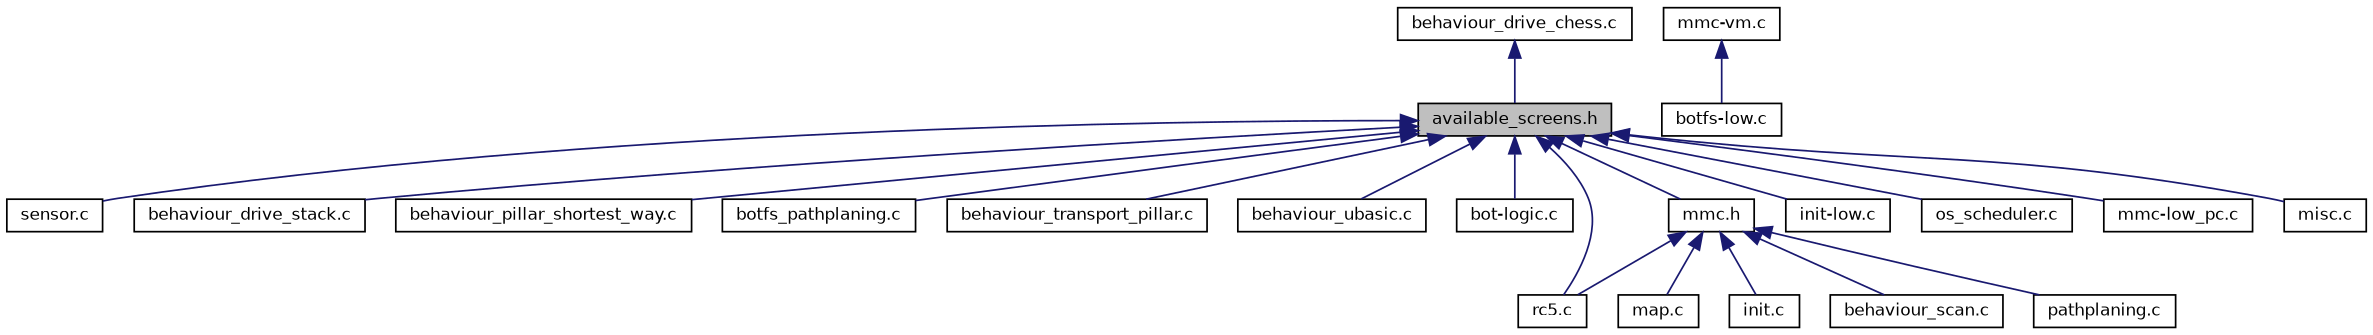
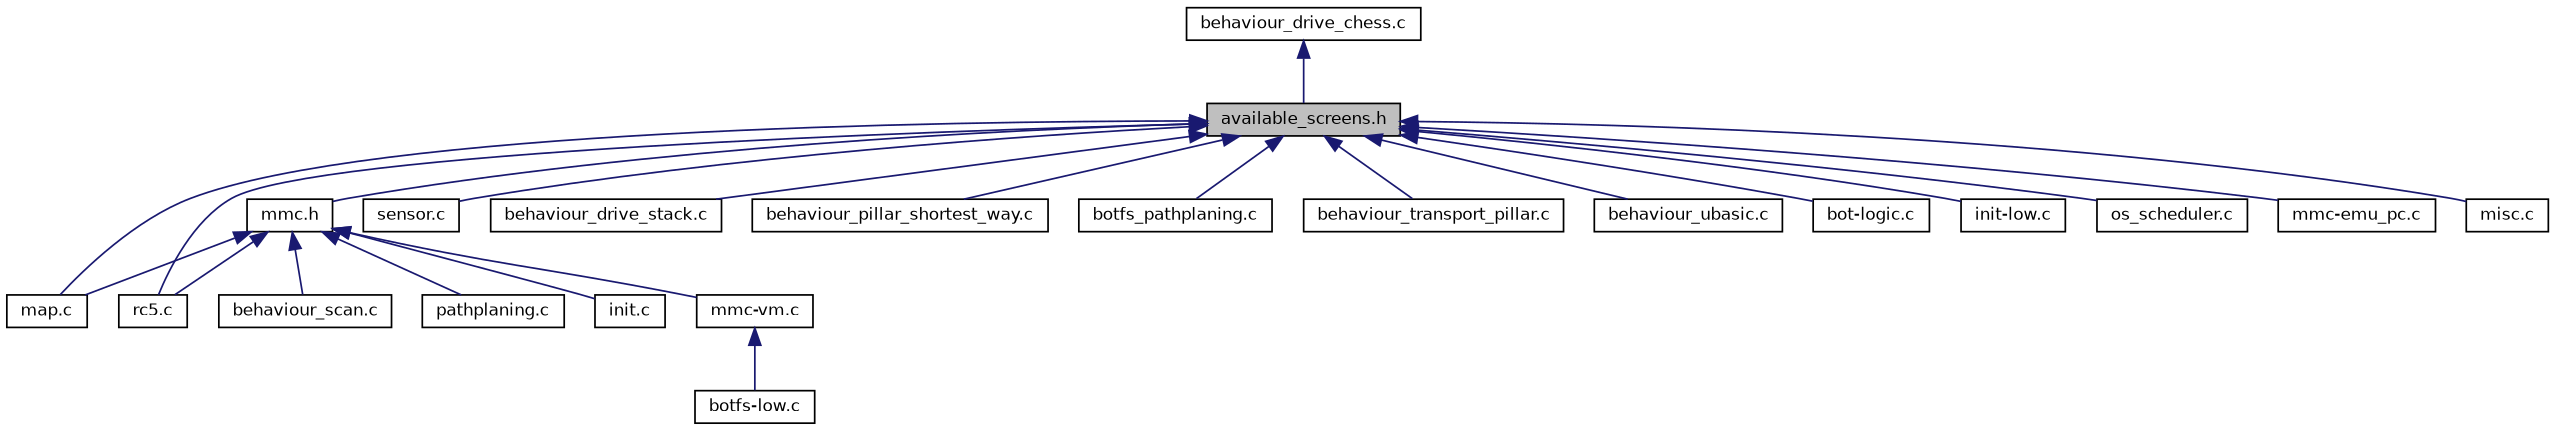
none -> (606, 138)
(2178, 215) -> (2357, 215)
none -> (523, 266)
